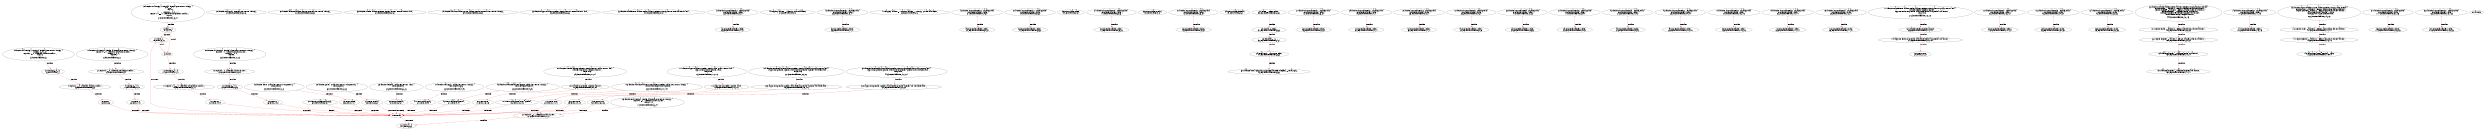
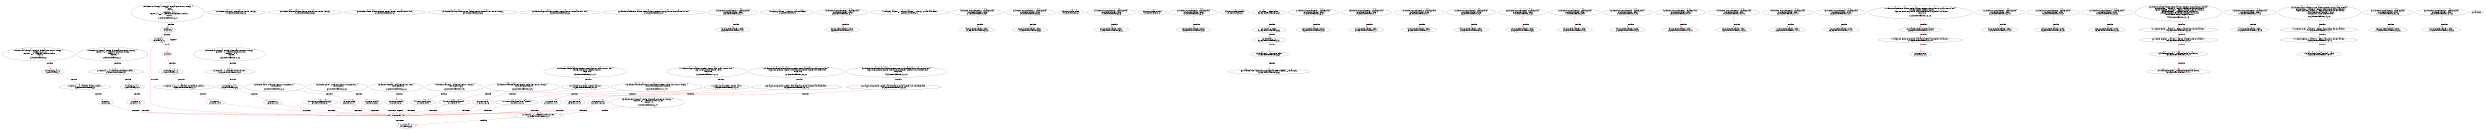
(173, 40) -> (173, 40)
(161, 48) -> (165, 48)
(332, 111) -> (332, 111)
(400, 111) -> (400, 111)
(404, 120) -> (396, 121)
